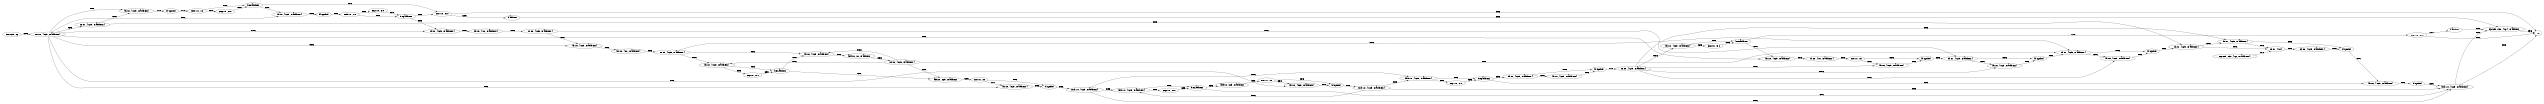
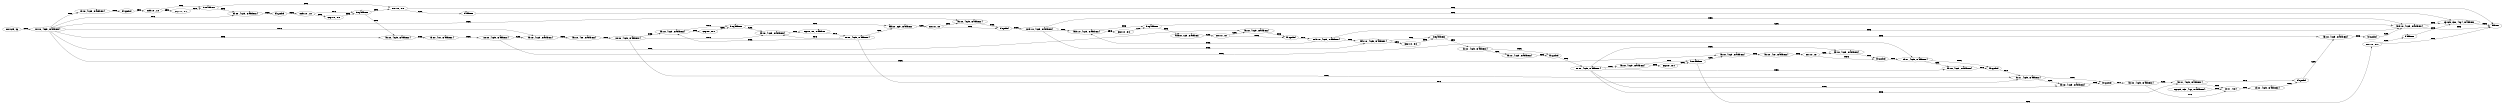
(92, 25) -> none
(2538, 33) -> (2496, 26)
(859, 56) -> (815, 31)
